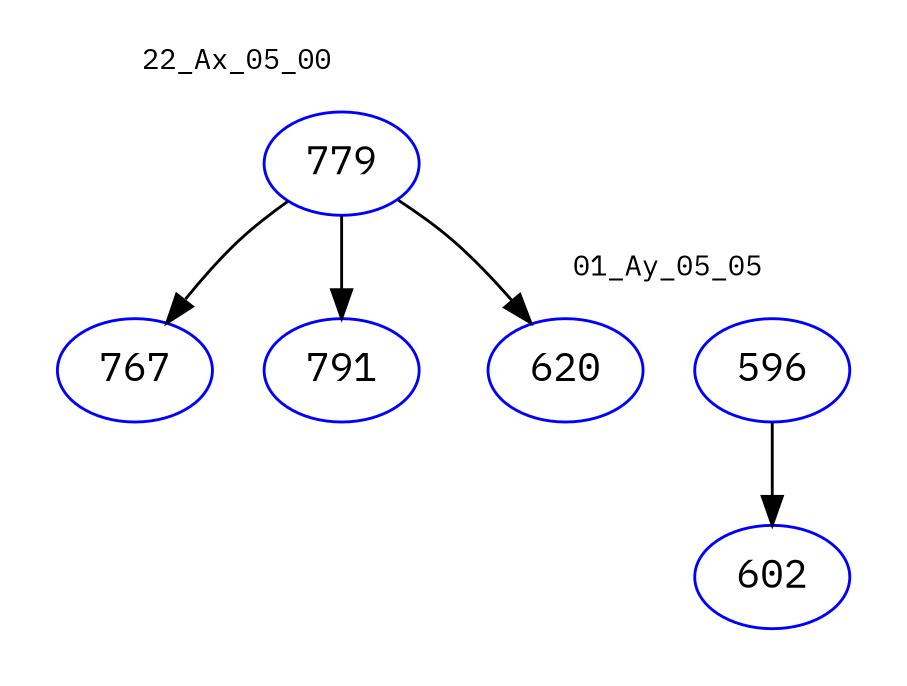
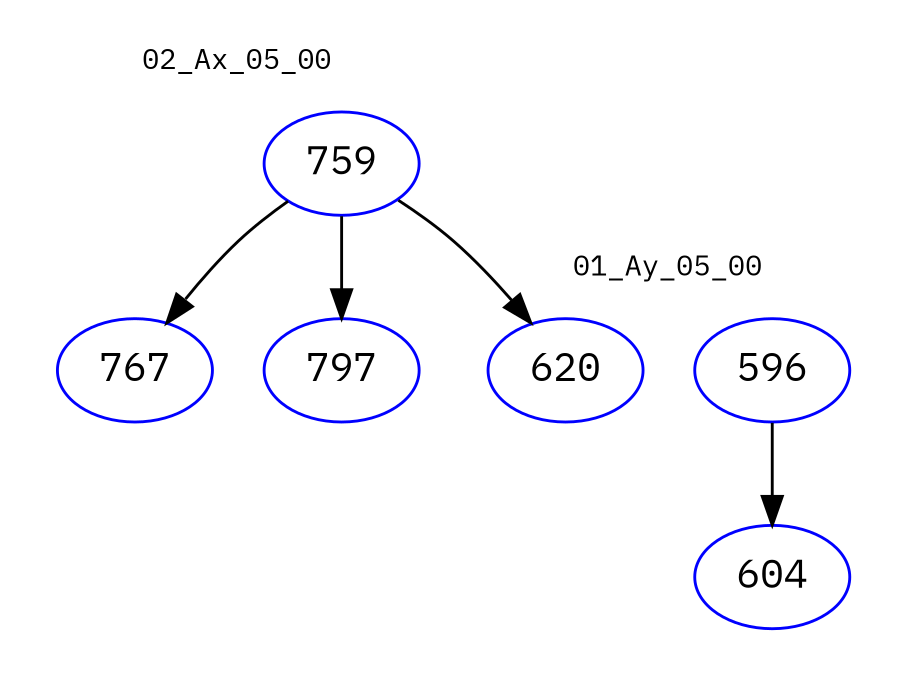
(238, 62) -> (238, 62)
(342, 164) -> (342, 164)
(669, 268) -> (669, 268)
(342, 370) -> (342, 370)
(772, 577) -> (772, 577)
